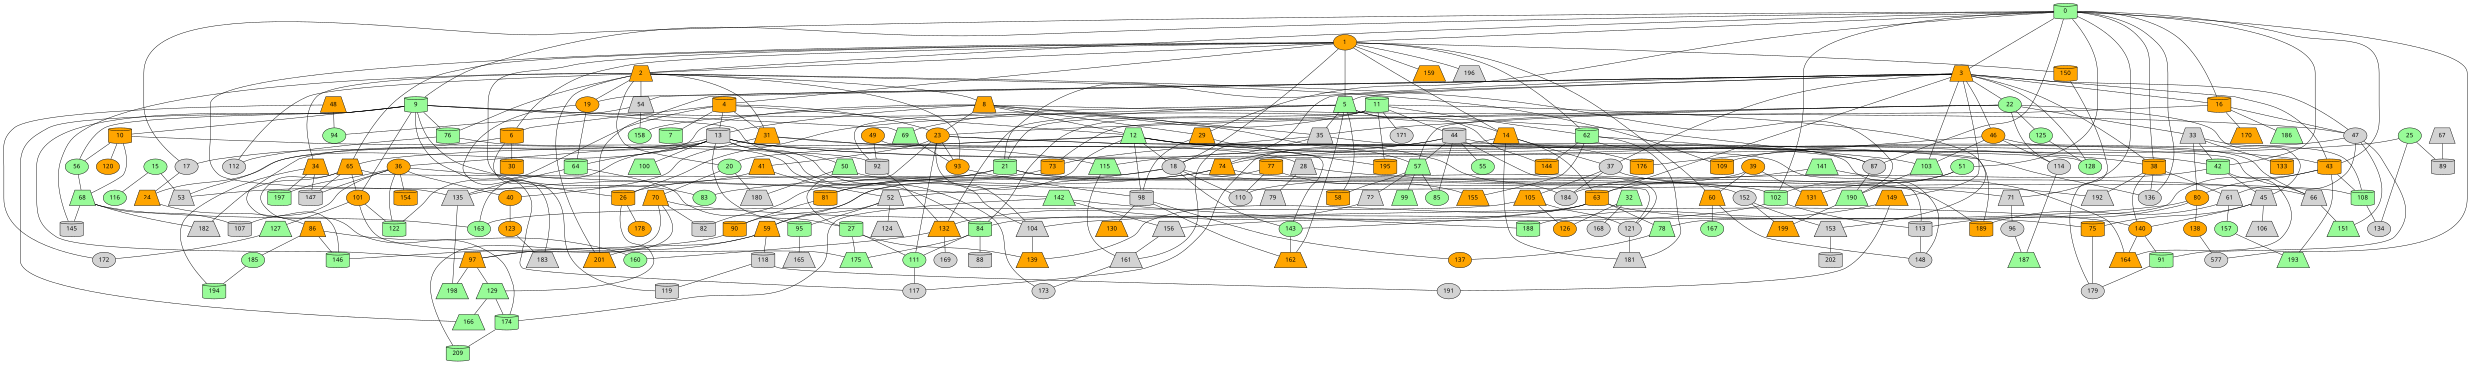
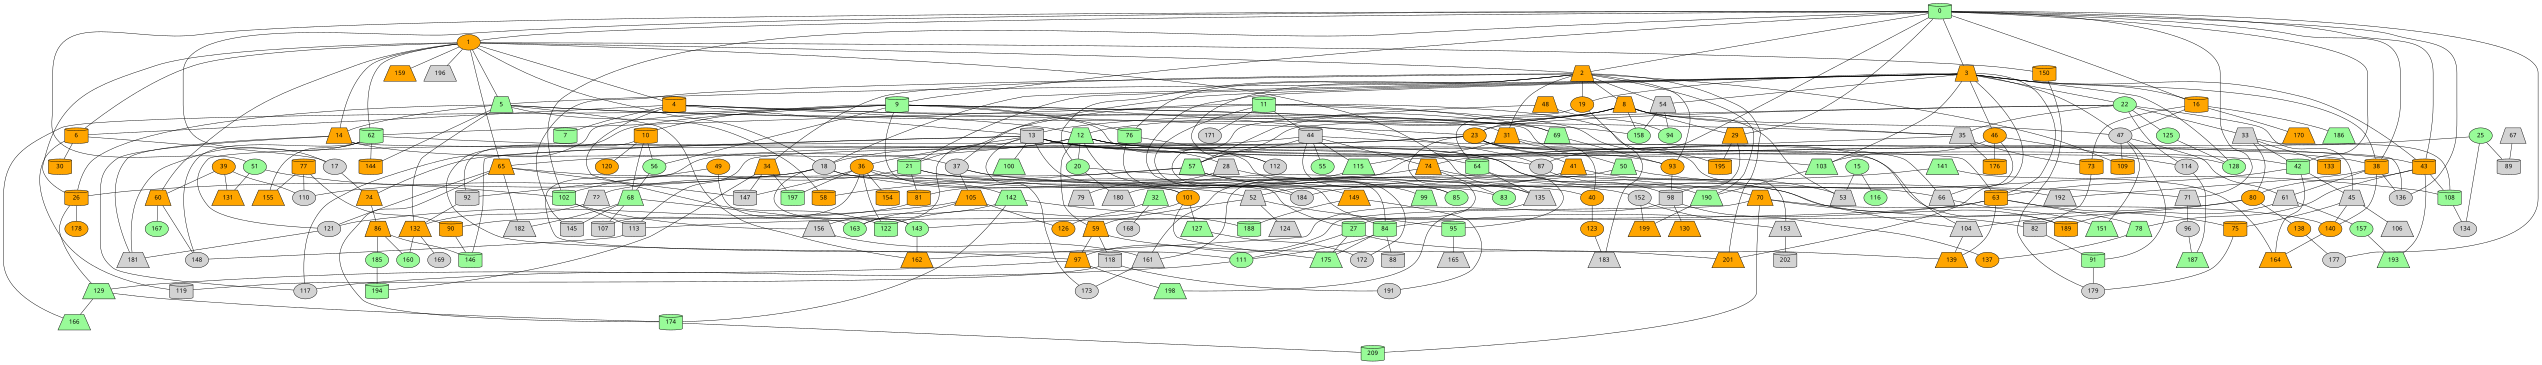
(1077, 110) -> (1069, 115)
(2151, 244) -> (2064, 244)
(2216, 260) -> (2334, 260)
